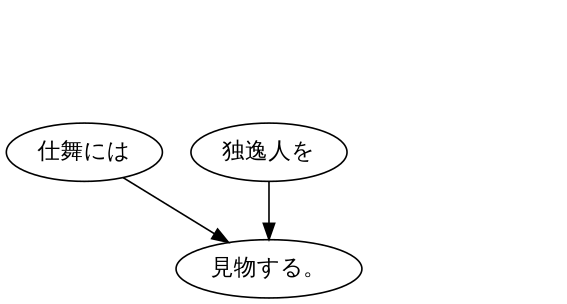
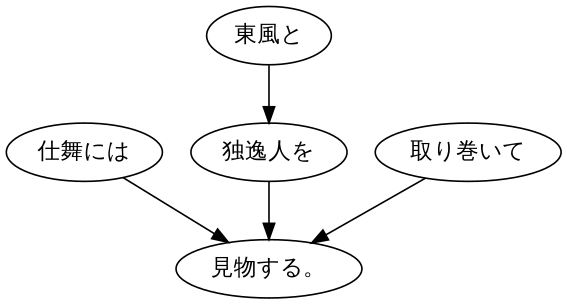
none -> (269, 36)
none -> (468, 152)
